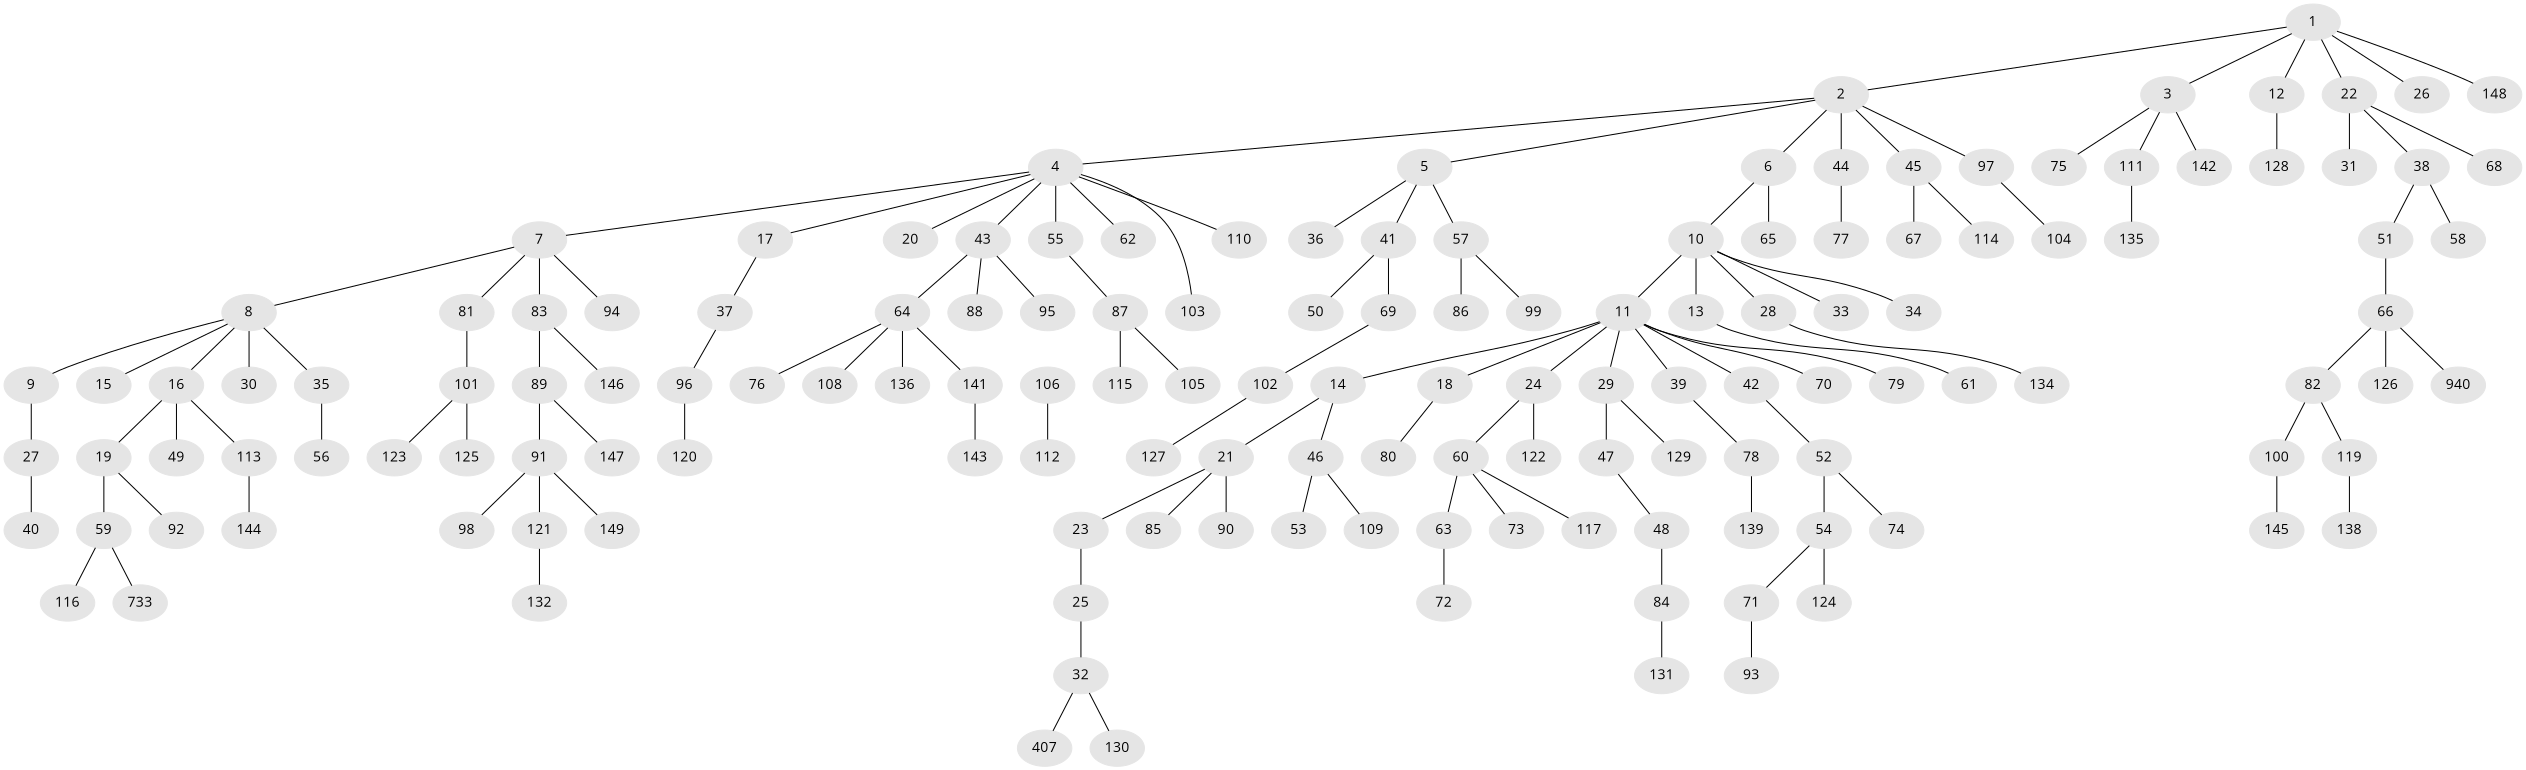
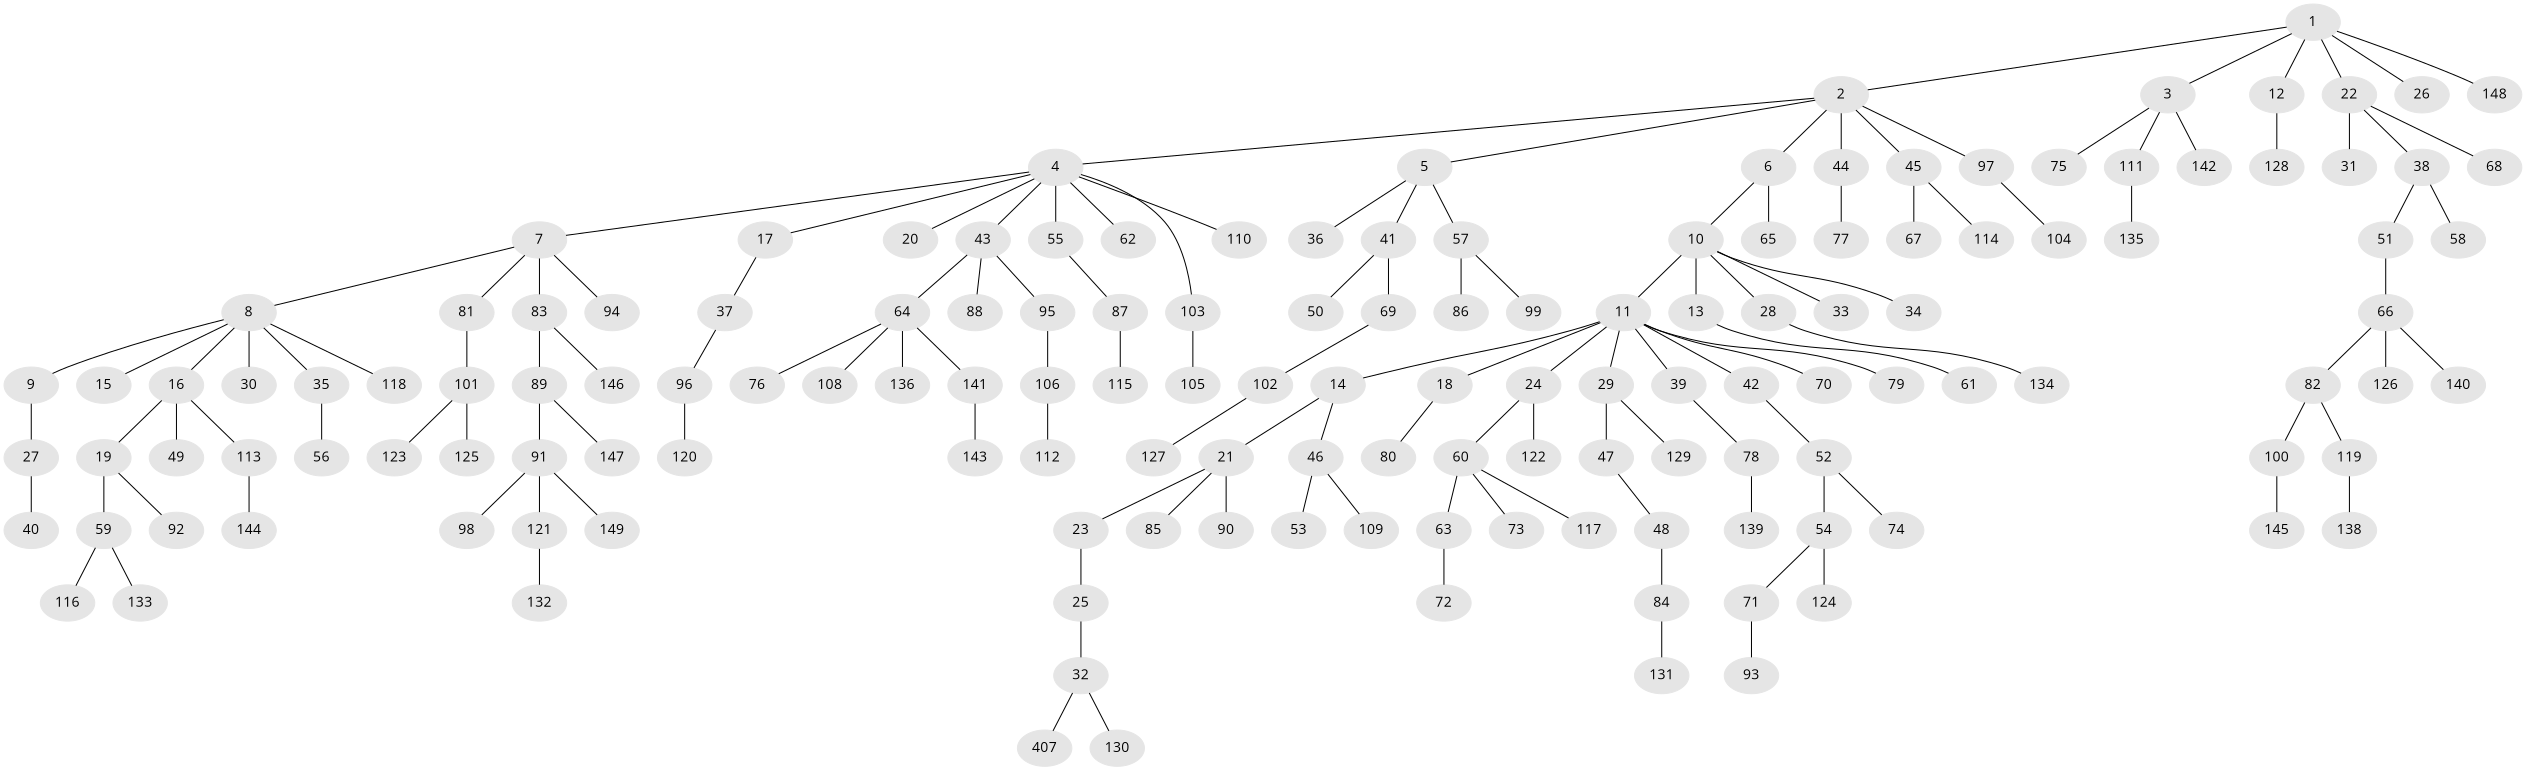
none -> (1048, 349)
(1156, 349) -> (1193, 349)
none -> (394, 385)
(2458, 385) -> (2458, 385)
(140, 603) -> (140, 603)
